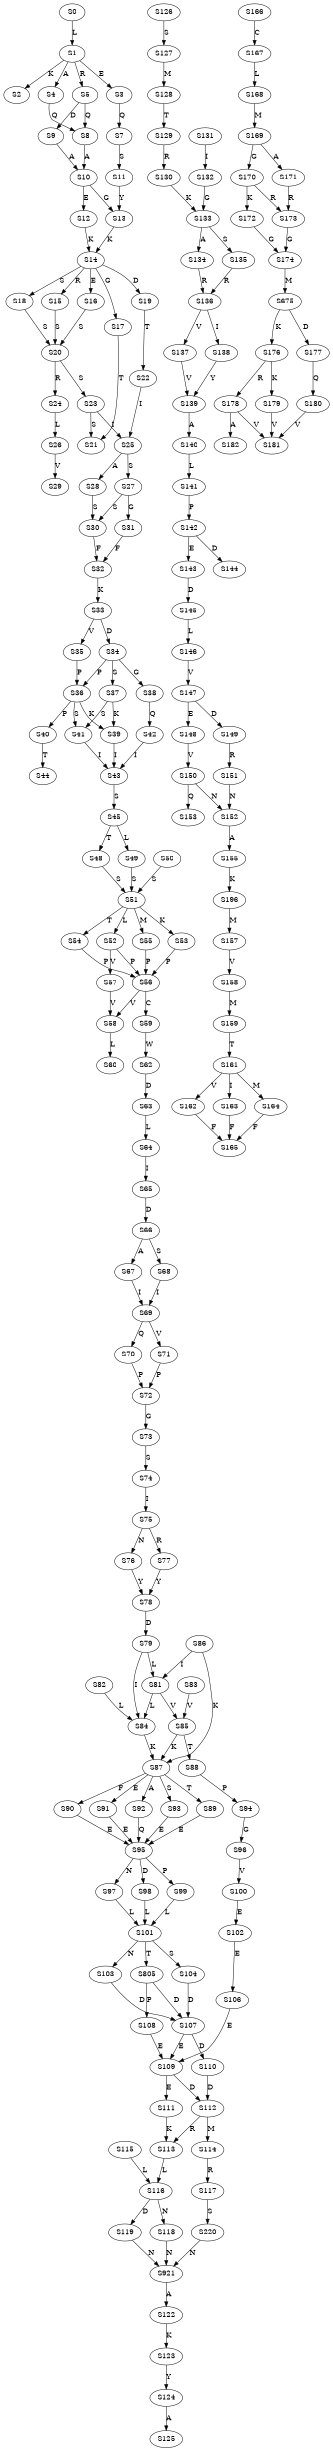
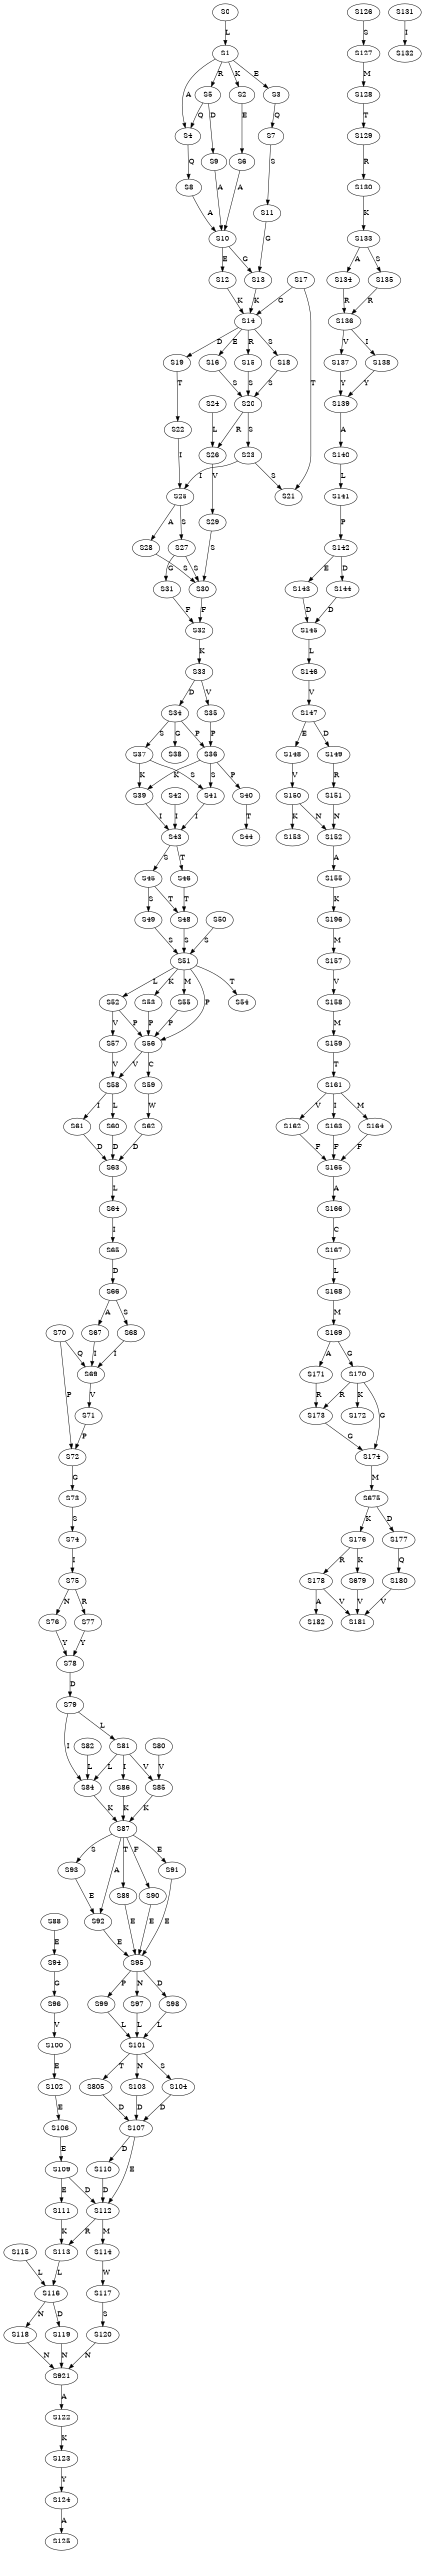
(85, 113) -> (197, 113)
none -> (242, 162)
(204, 196) -> none
(122, 198) -> (268, 239)
(264, 238) -> (379, 1412)
(108, 290) -> (276, 300)
(55, 376) -> (232, 428)
(189, 379) -> (343, 384)
(272, 404) -> (357, 1581)
none -> (208, 554)
none -> (327, 608)
(150, 712) -> none
(191, 797) -> (295, 817)
(126, 838) -> (151, 899)
none -> (184, 879)
(104, 966) -> (202, 1011)
none -> (77, 1127)
none -> (113, 1145)
none -> (334, 1186)
(138, 1332) -> (74, 1352)
(179, 1663) -> (123, 1765)
(191, 1685) -> (159, 1747)
(186, 1745) -> none
(225, 1789) -> (57, 1943)
(158, 1828) -> (84, 1894)
(142, 1830) -> (120, 1943)
(147, 2026) -> none
(178, 2044) -> (127, 2169)
(210, 2171) -> (106, 2273)
(208, 2232) -> (103, 2335)
